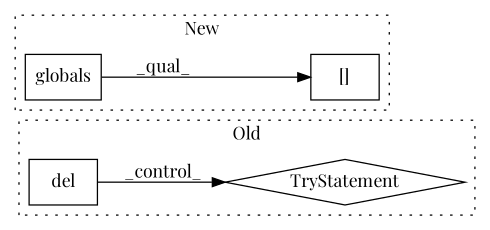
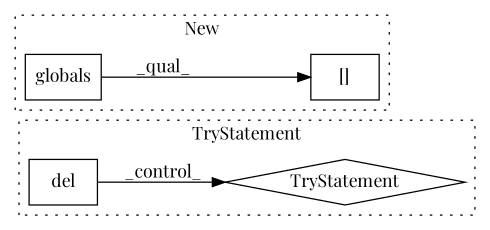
(247, 135) -> (247, 135)
